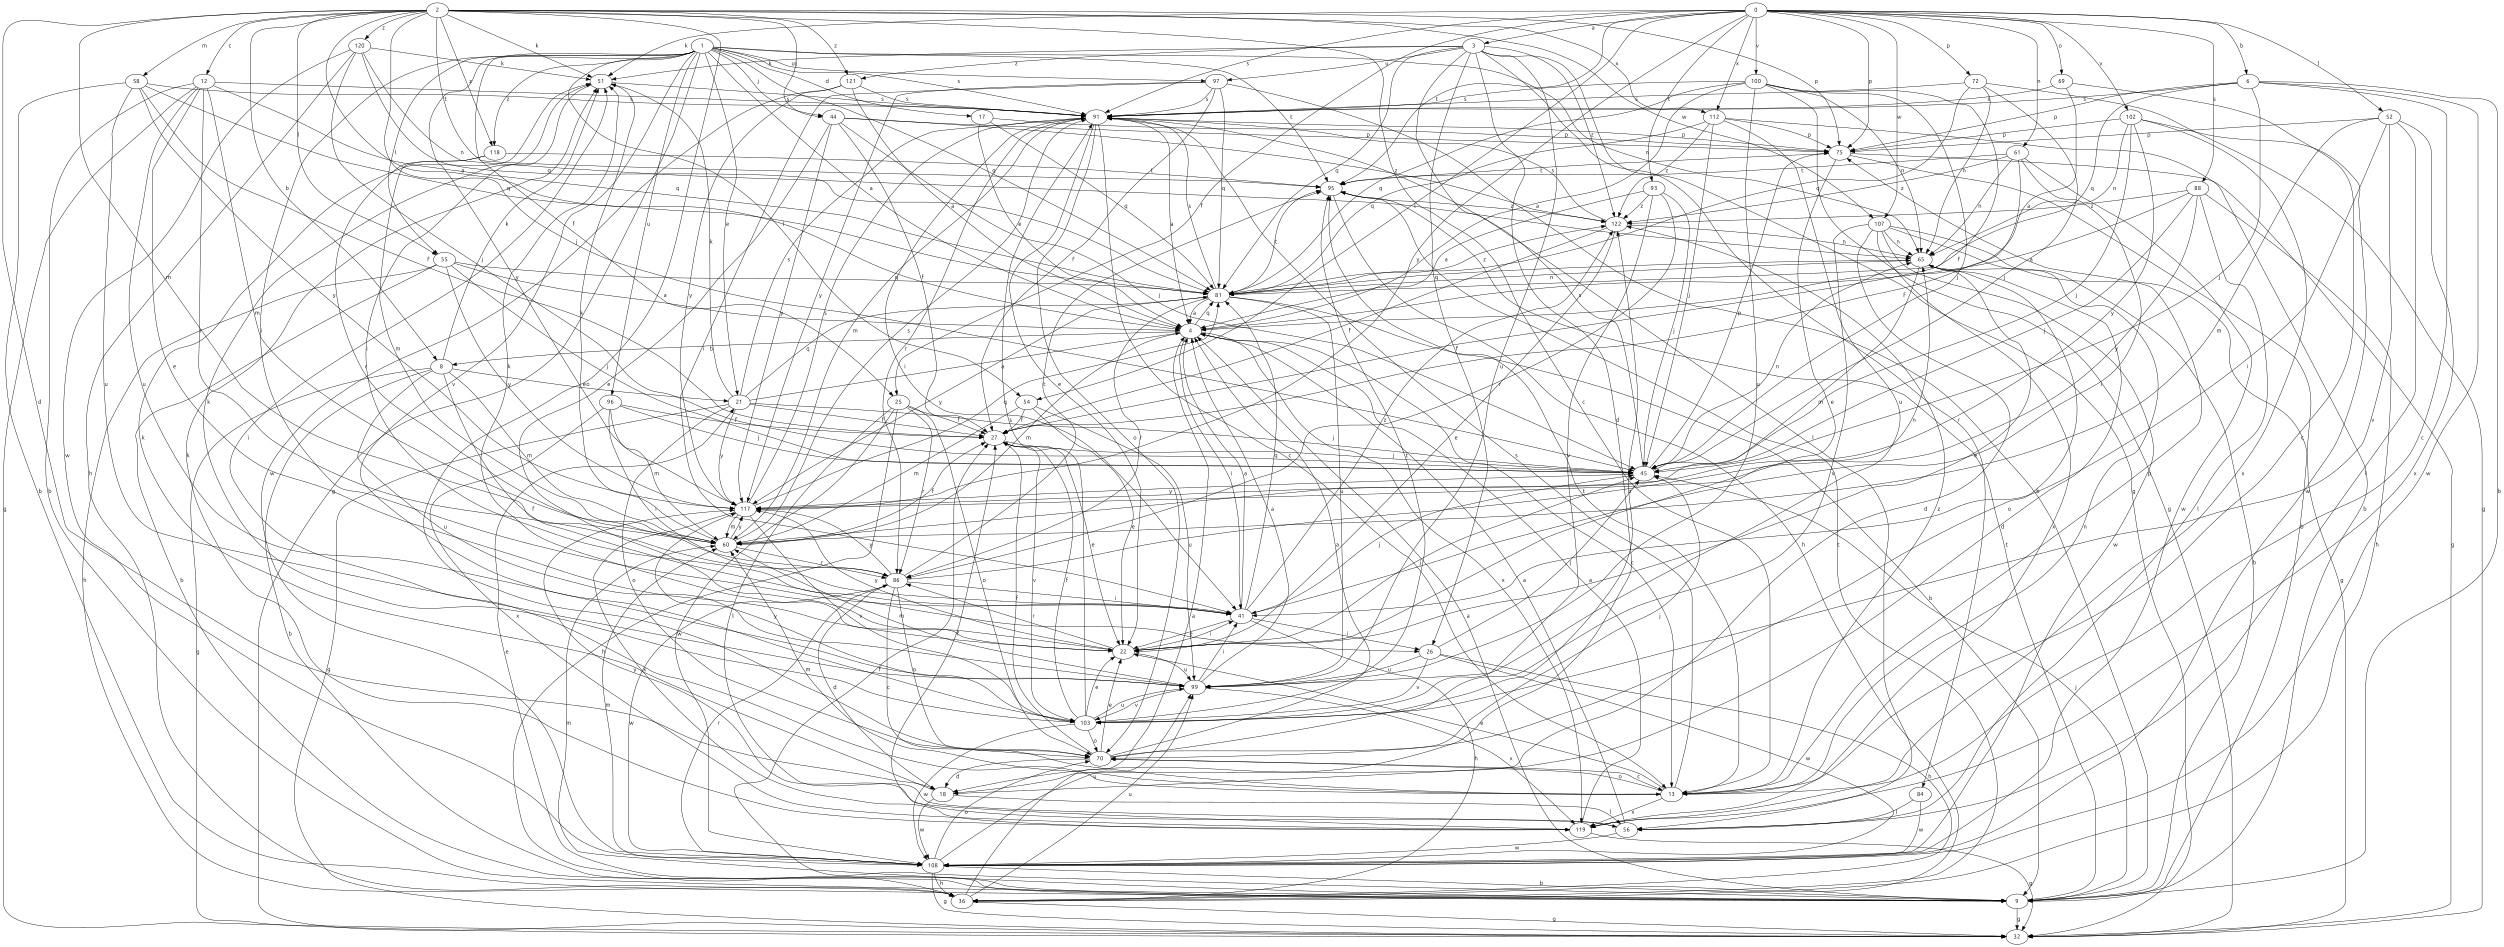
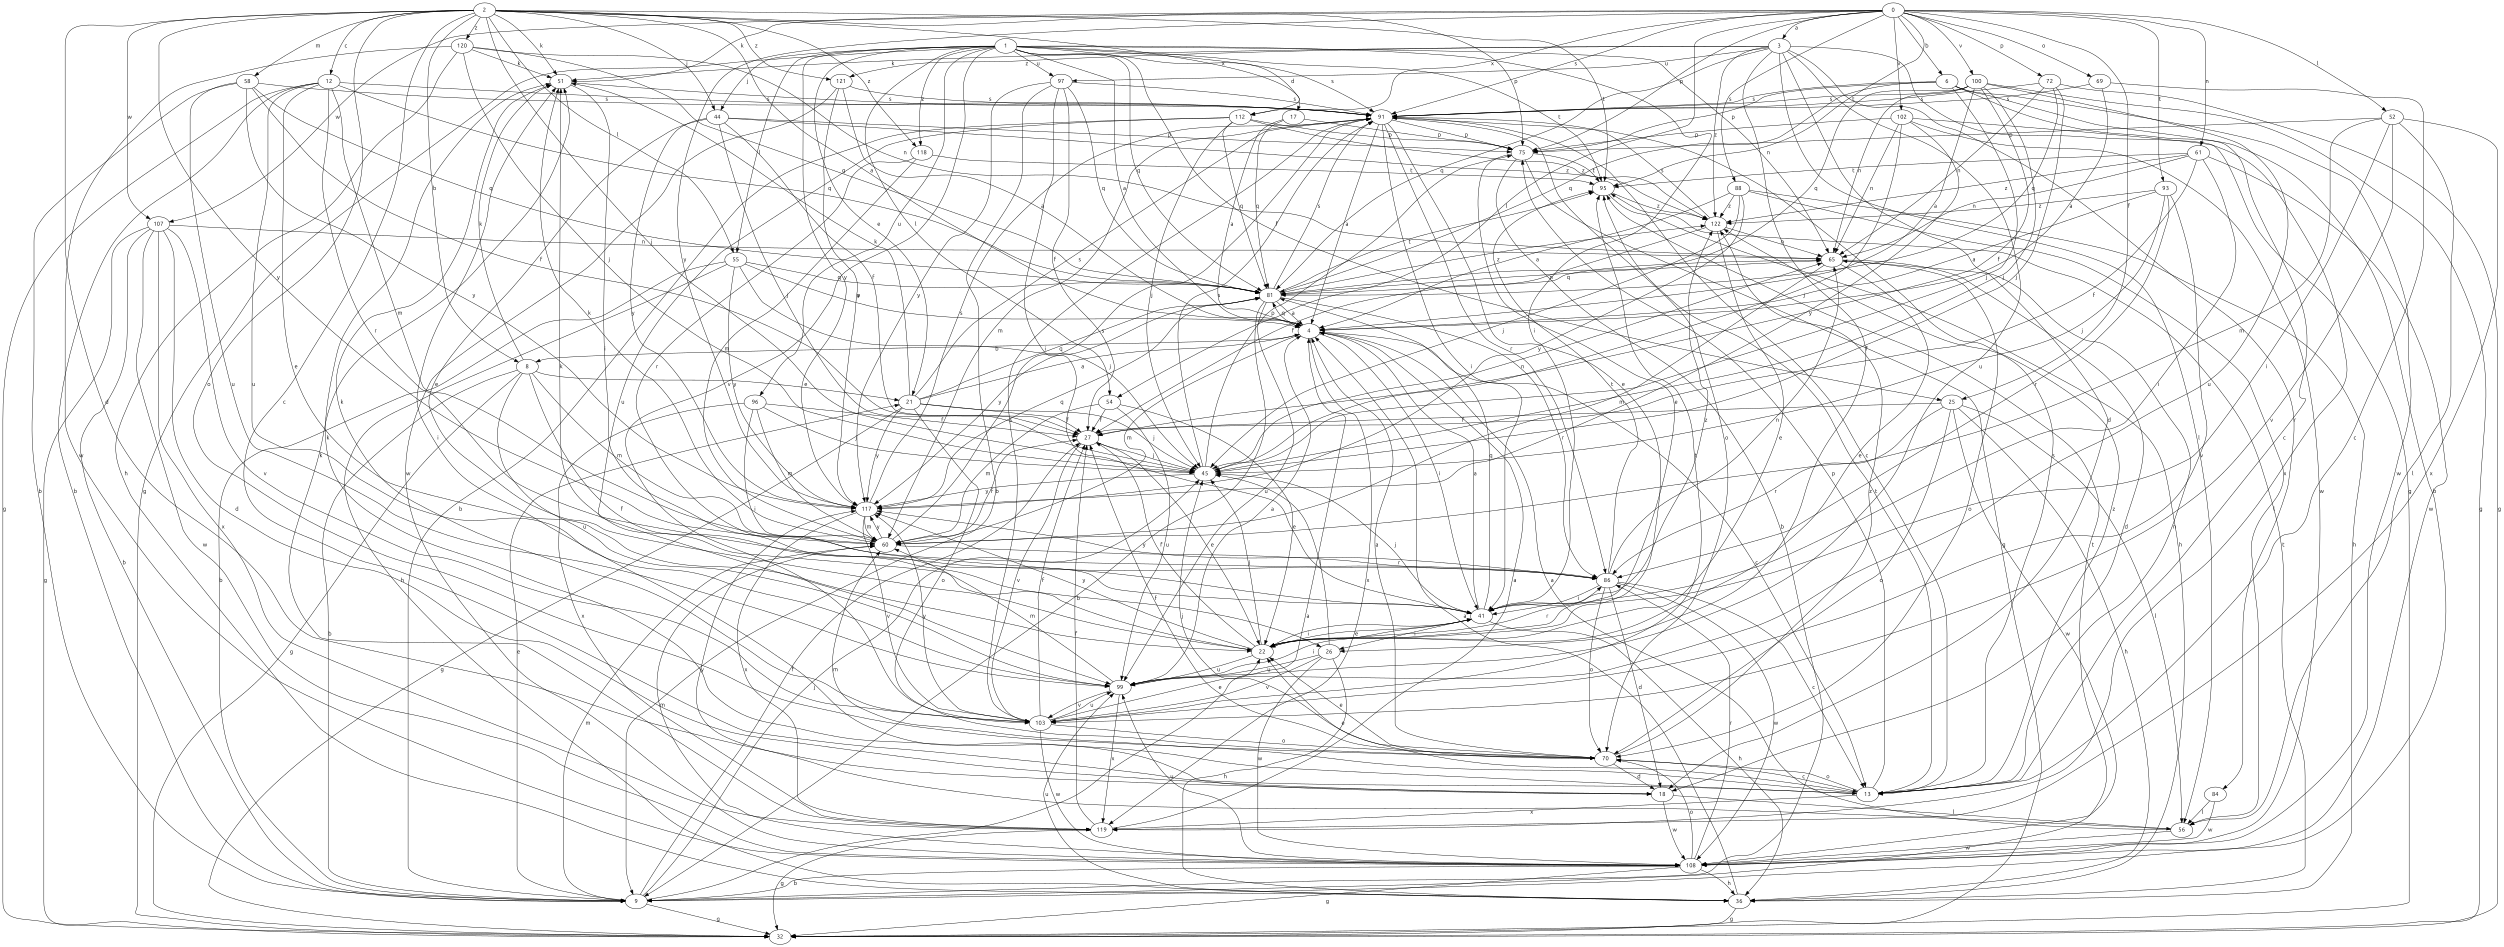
(1020, 224) -> (1232, 224)
(169, 278) -> (278, 278)
none -> (1166, 560)
